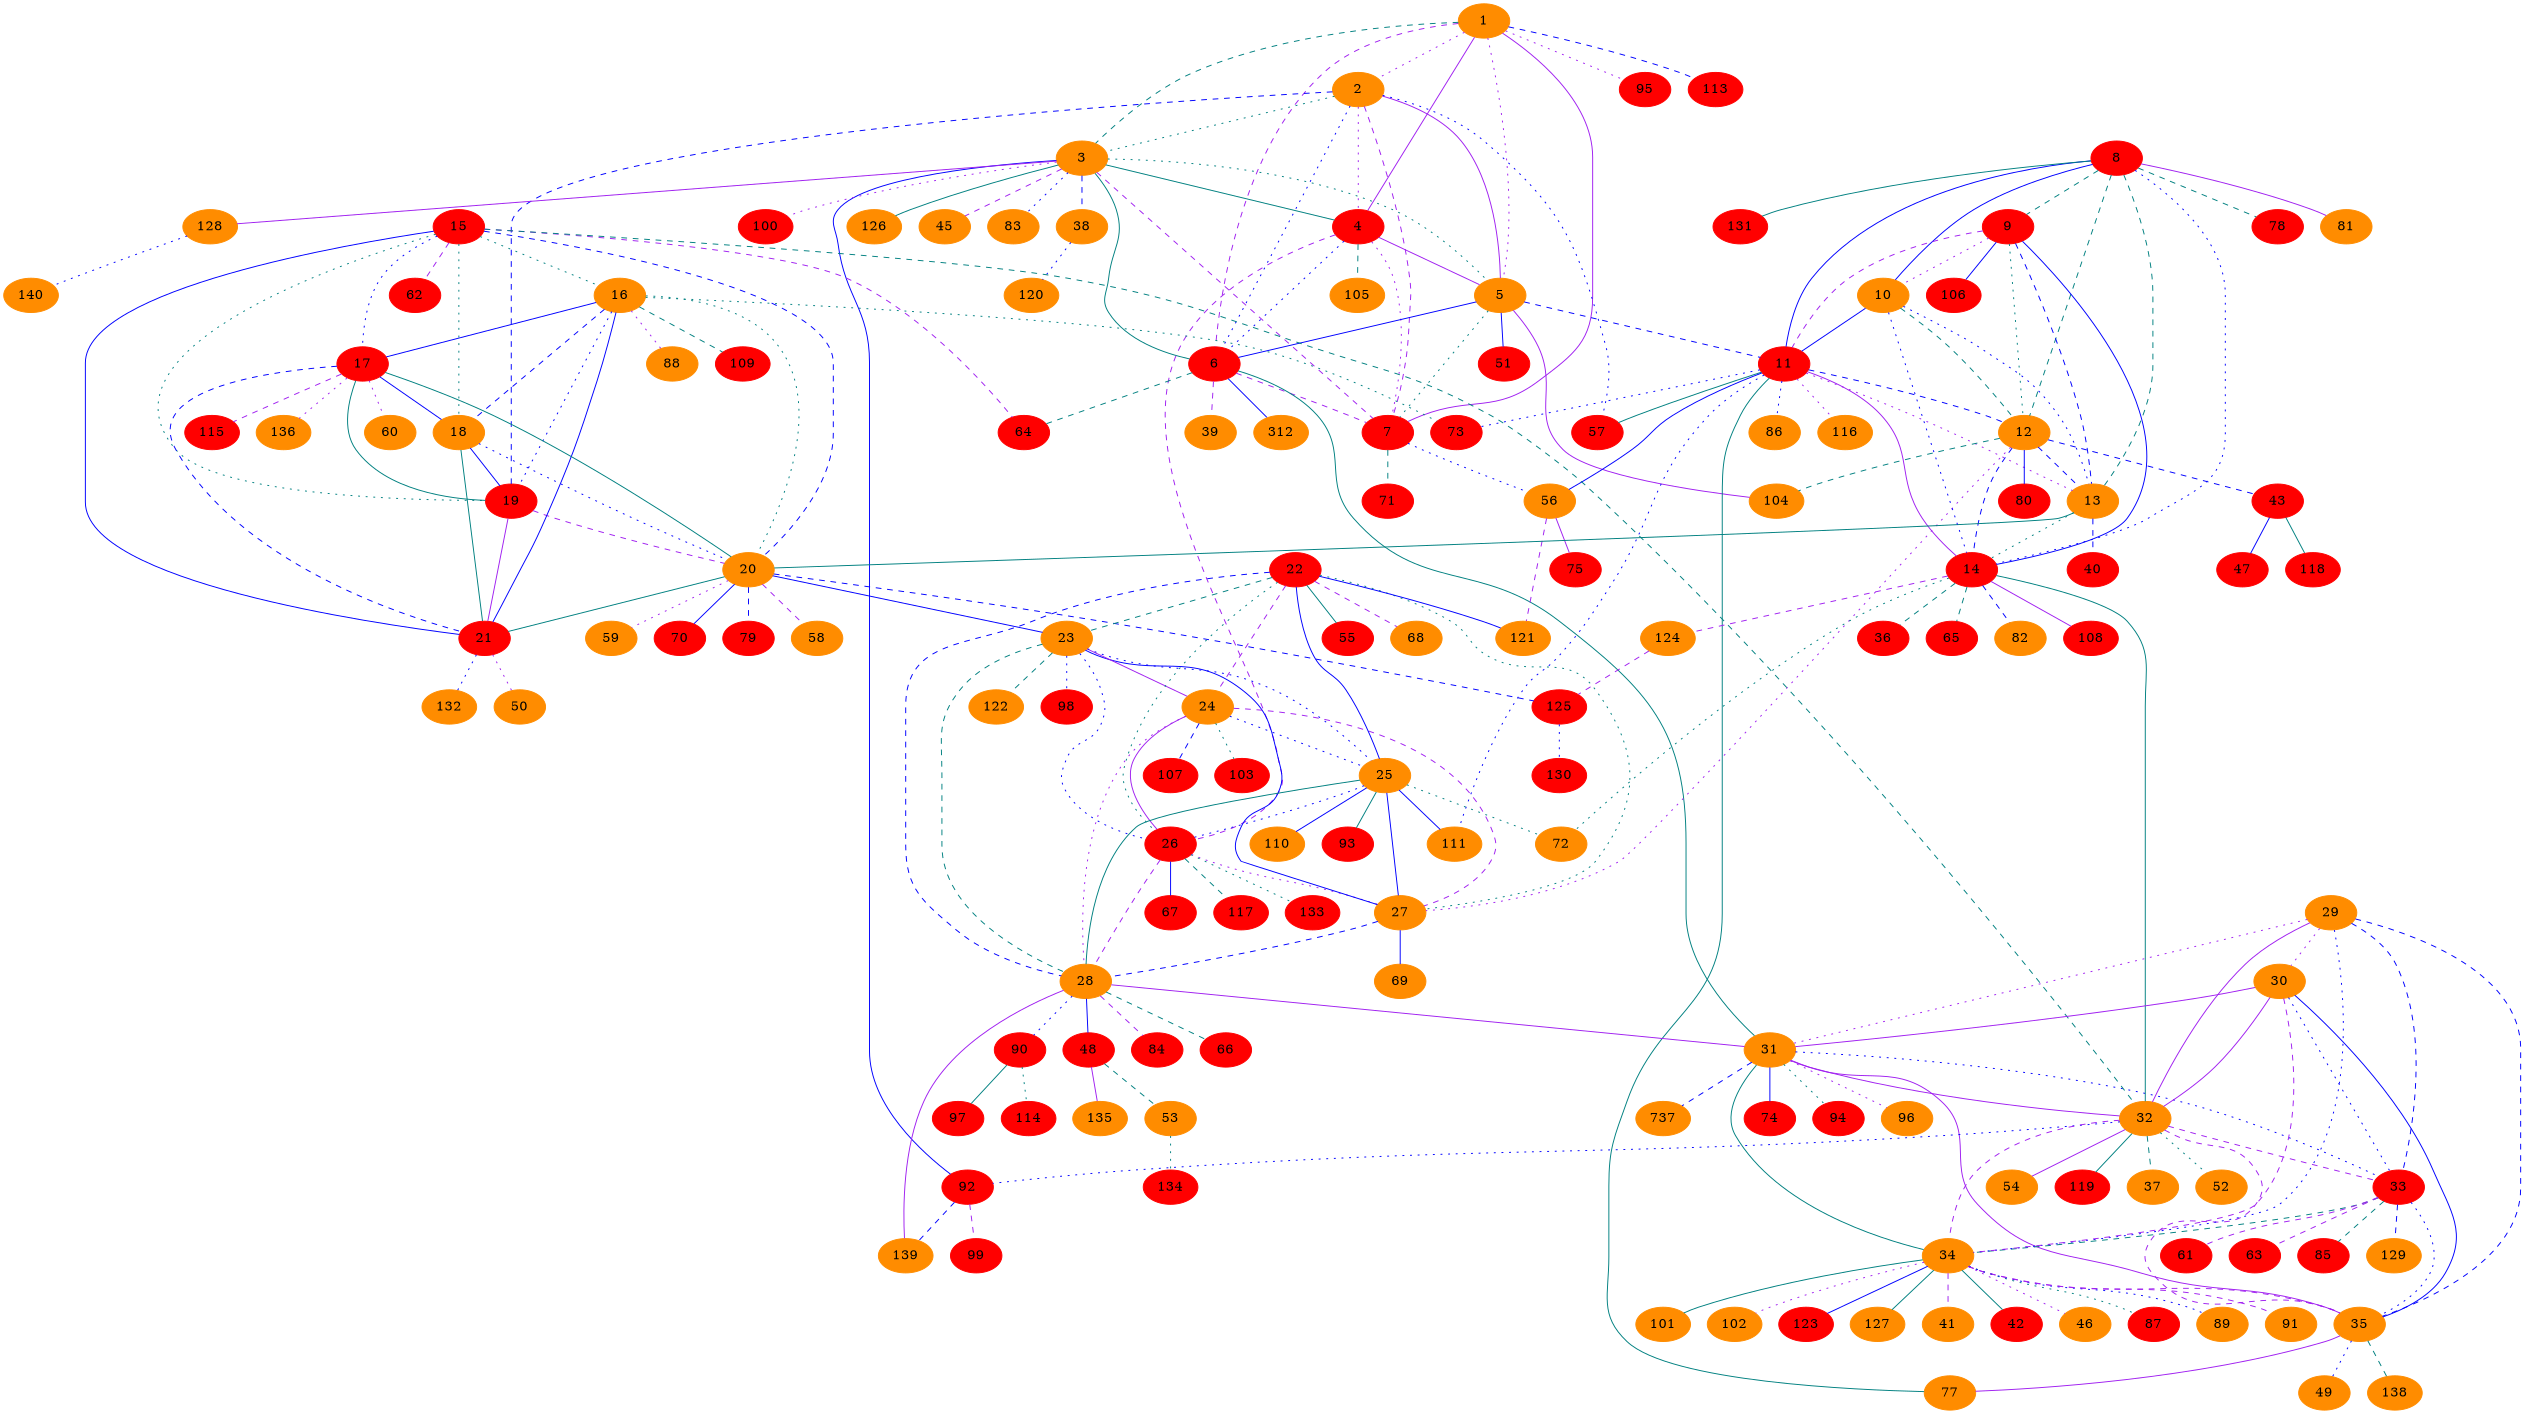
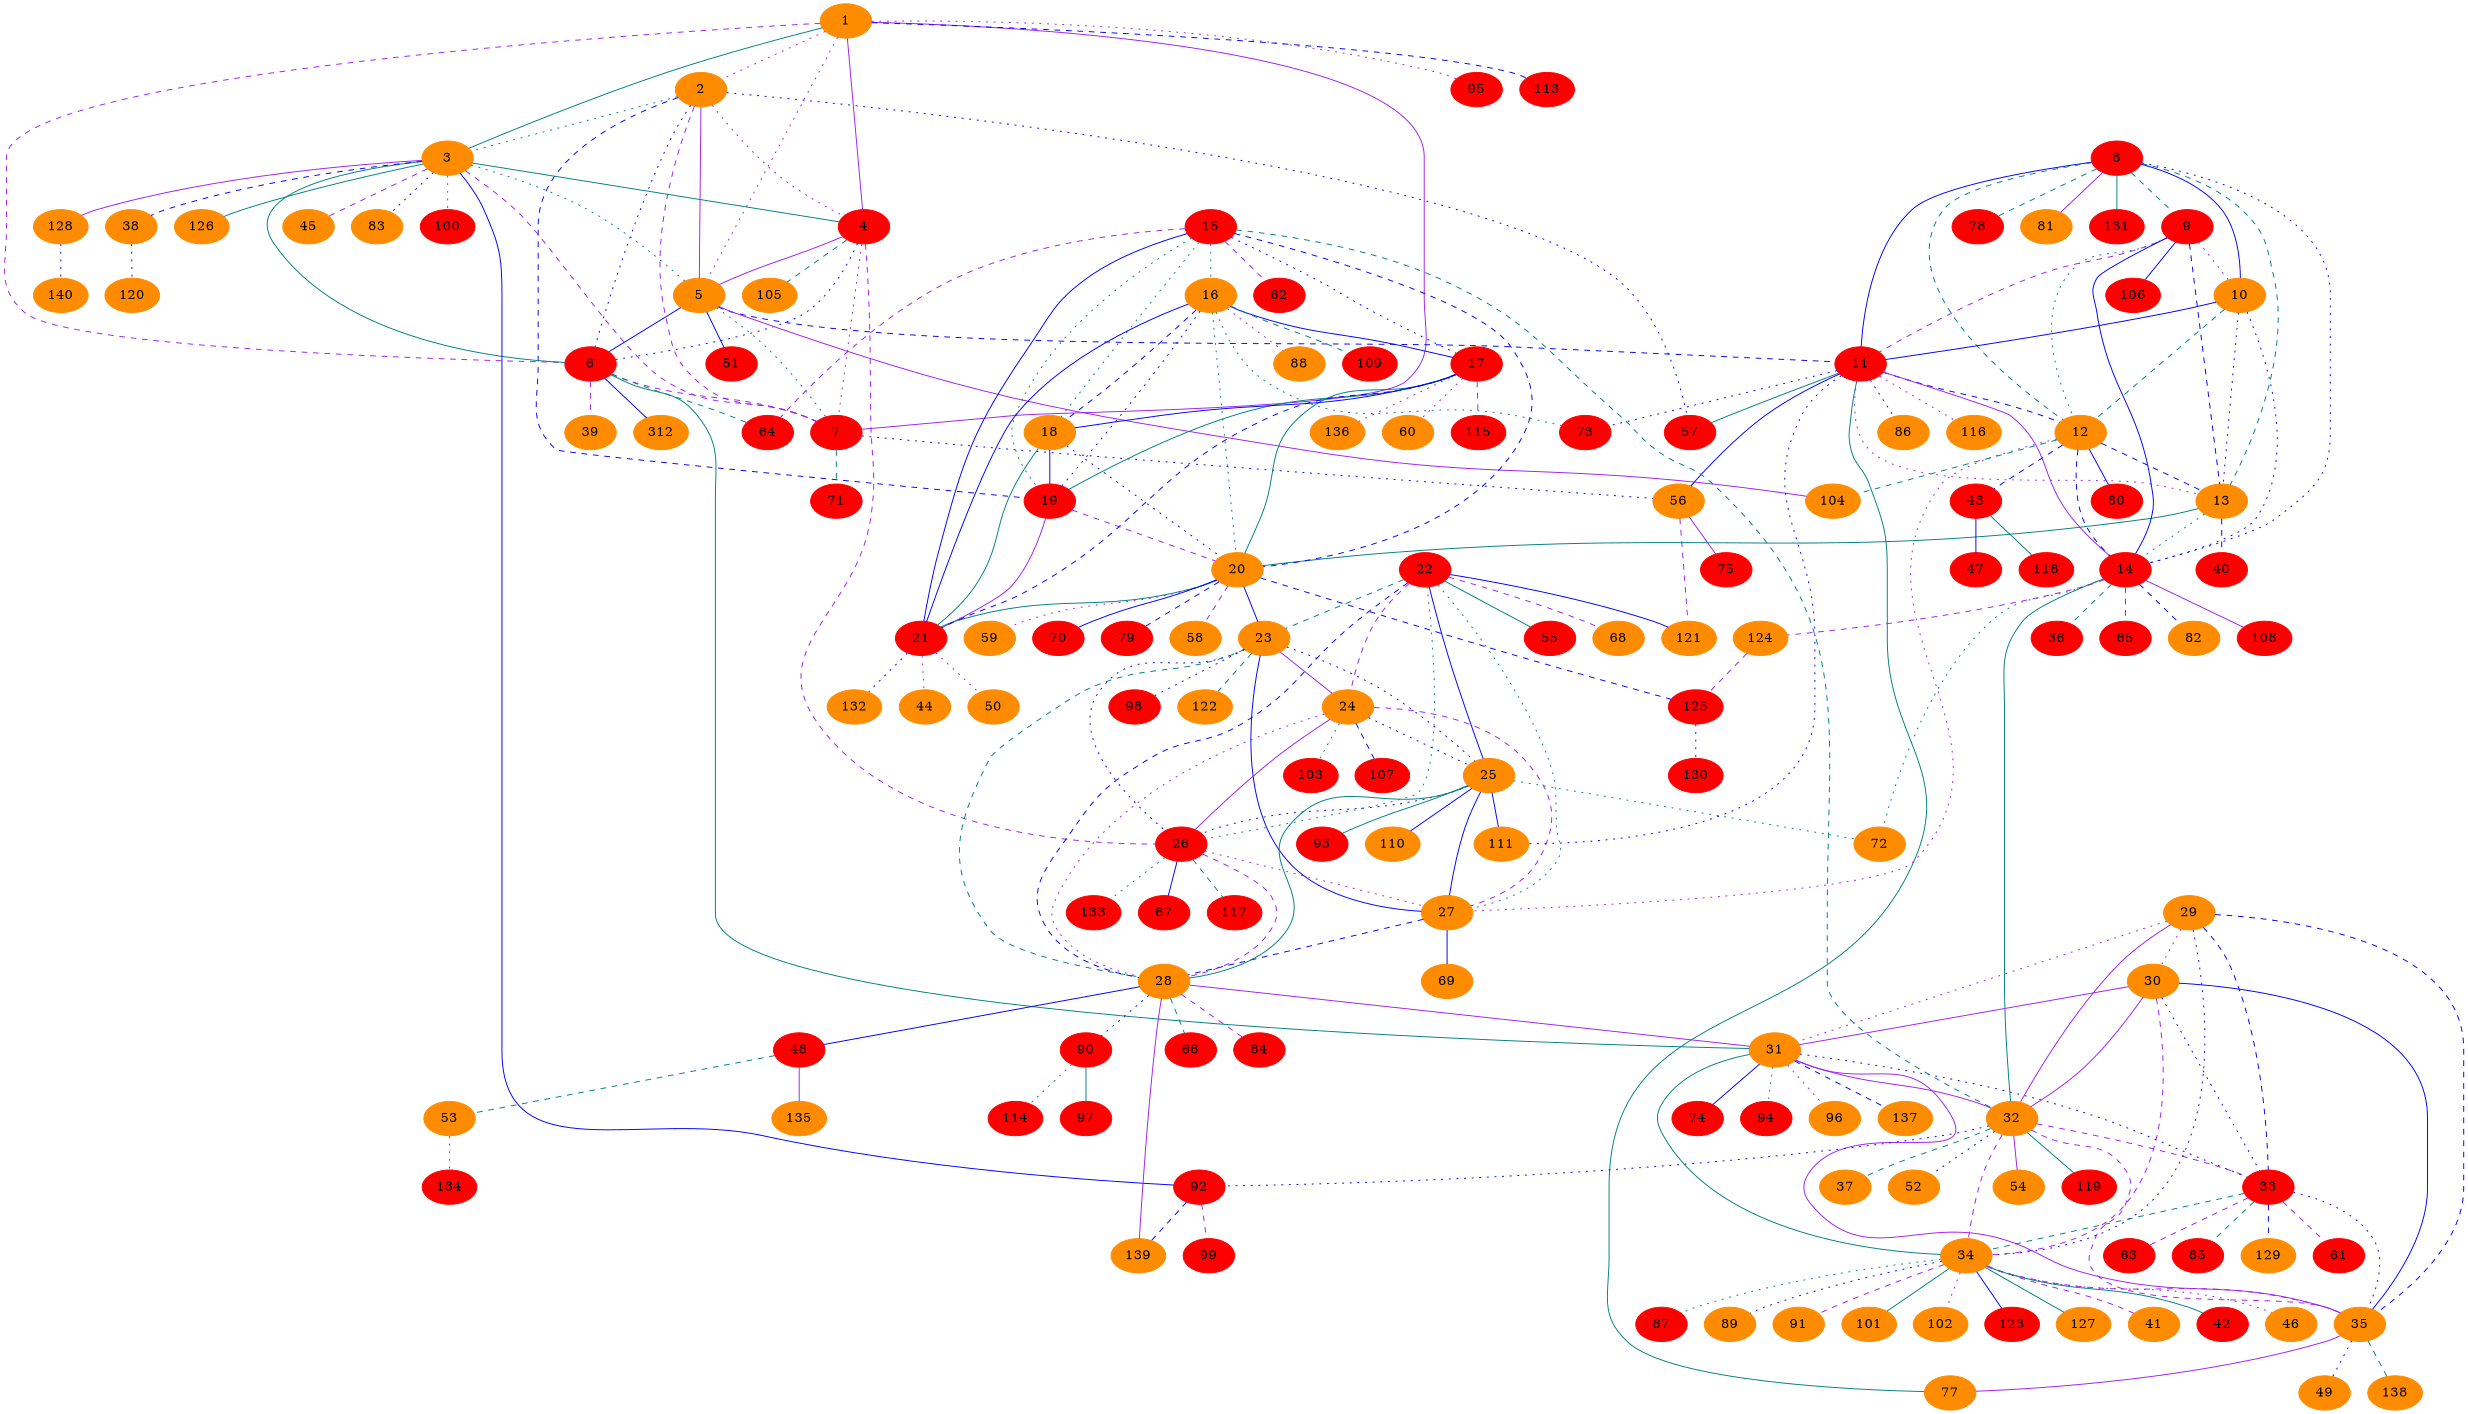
(1264, 48) -> (643, 81)
none -> (925, 707)
(1663, 1119) -> (1905, 1119)
(2183, 1153) -> (1963, 1153)
